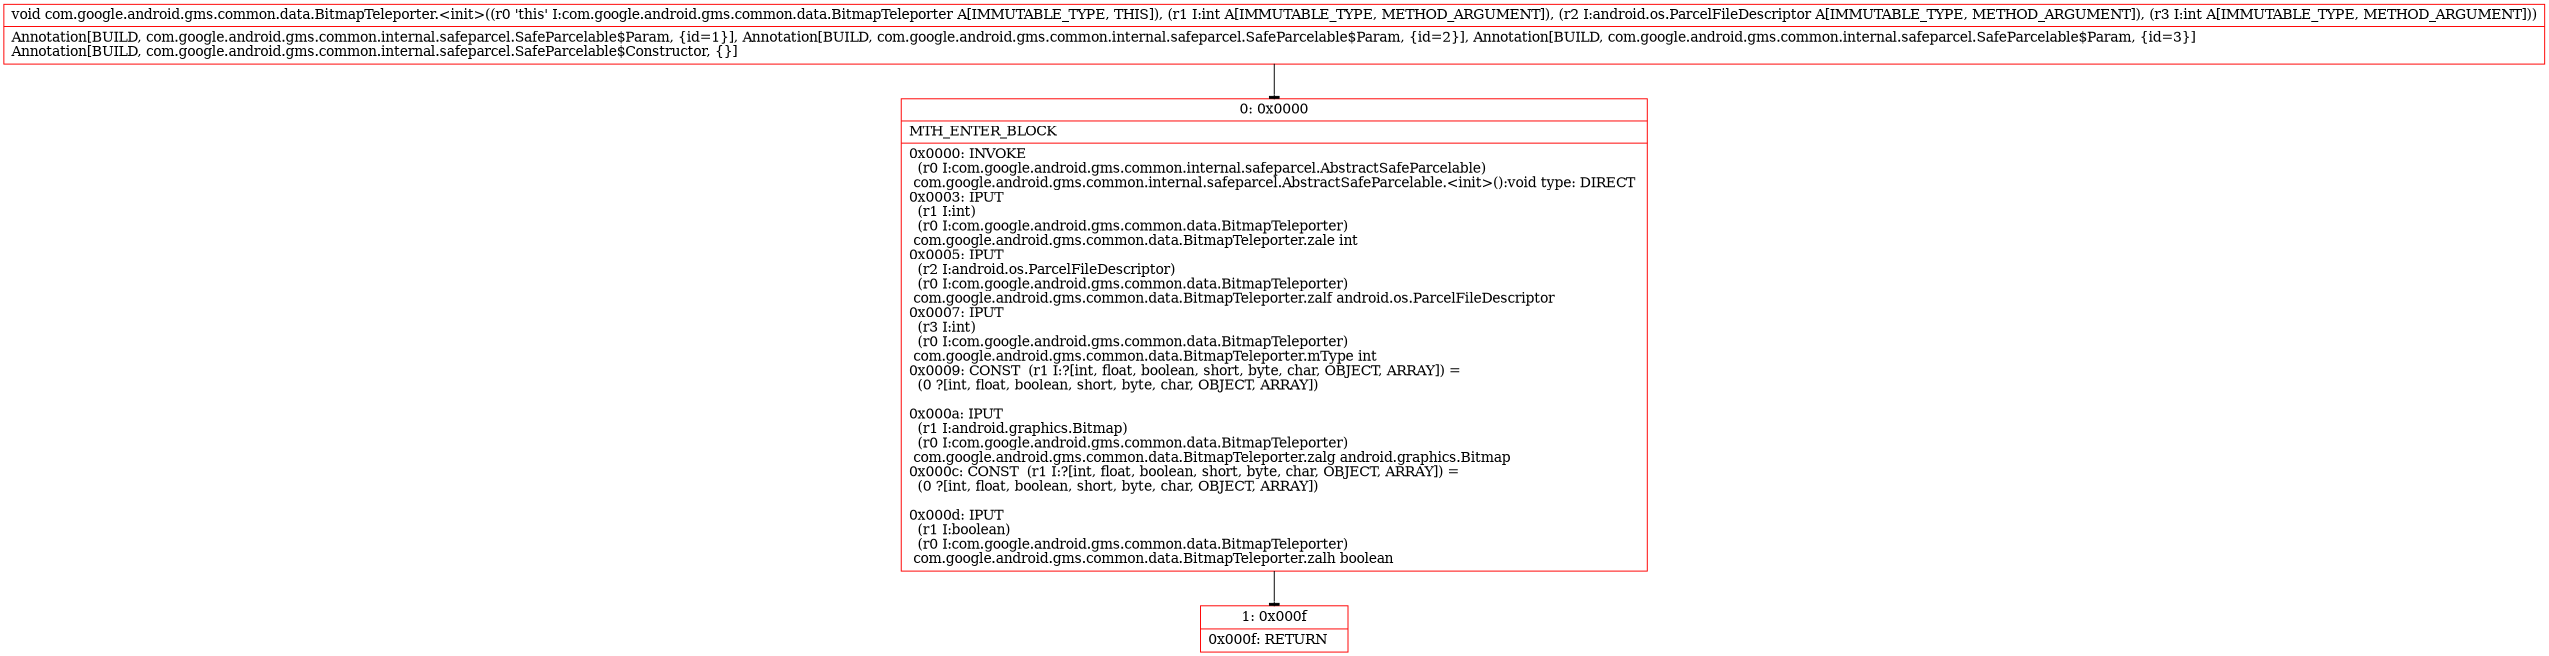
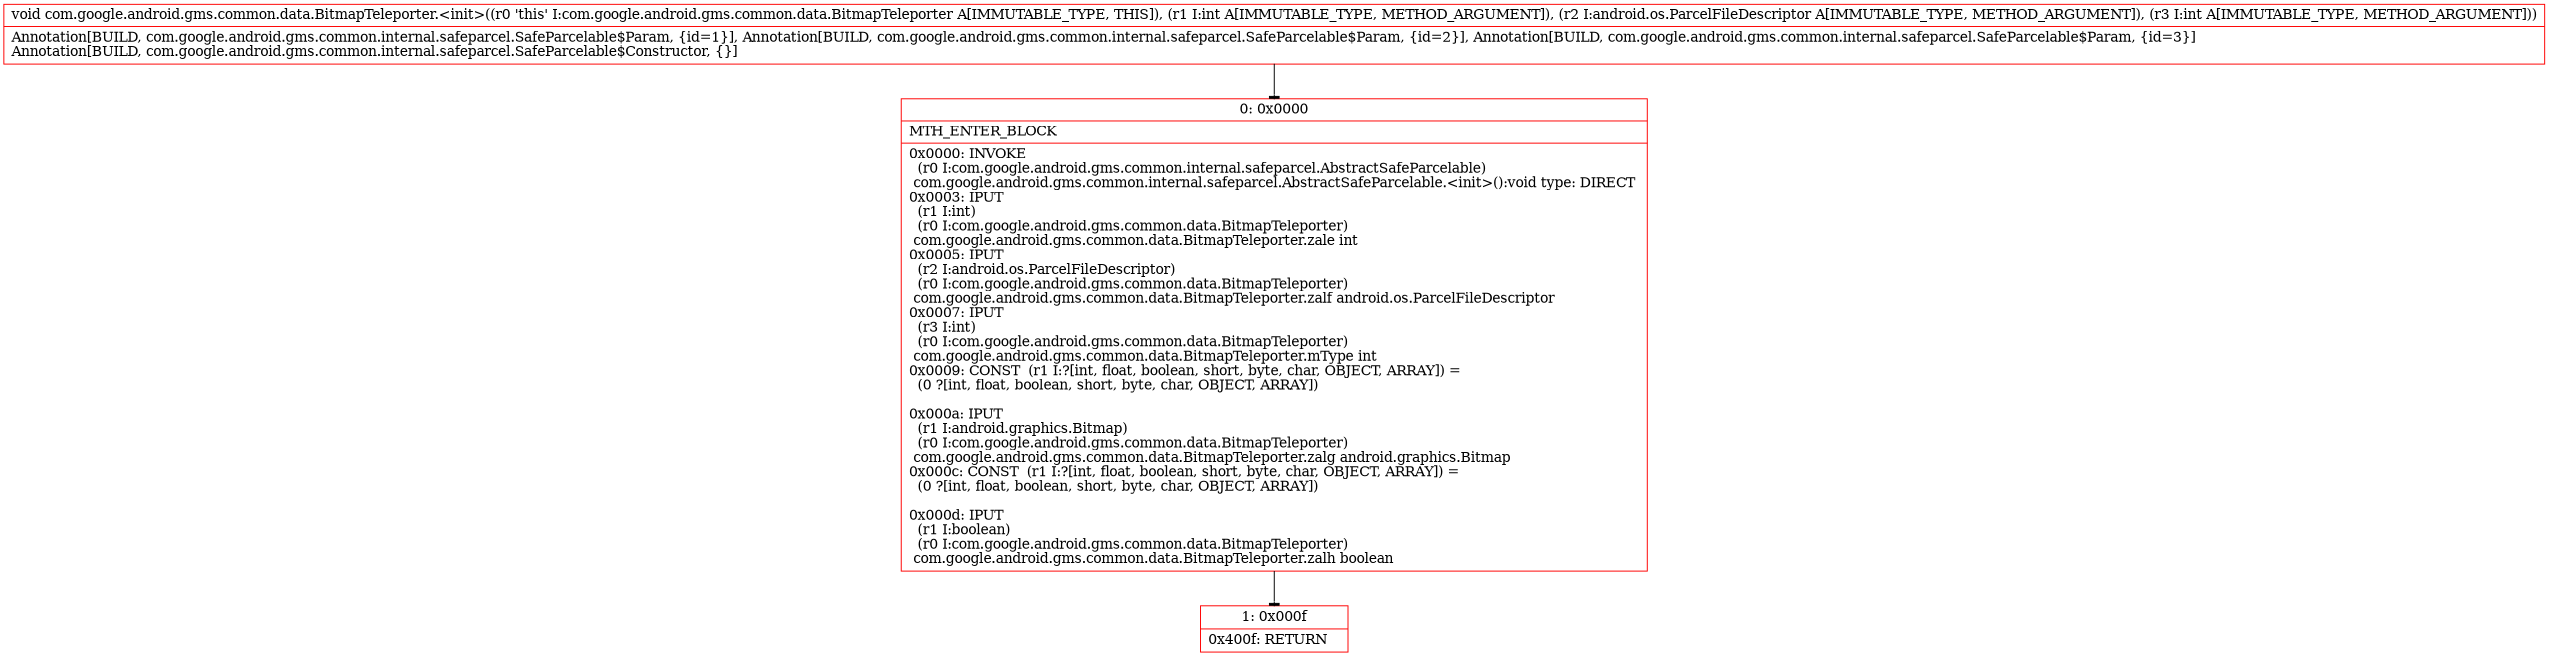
(1274, 640) -> (1274, 640)
